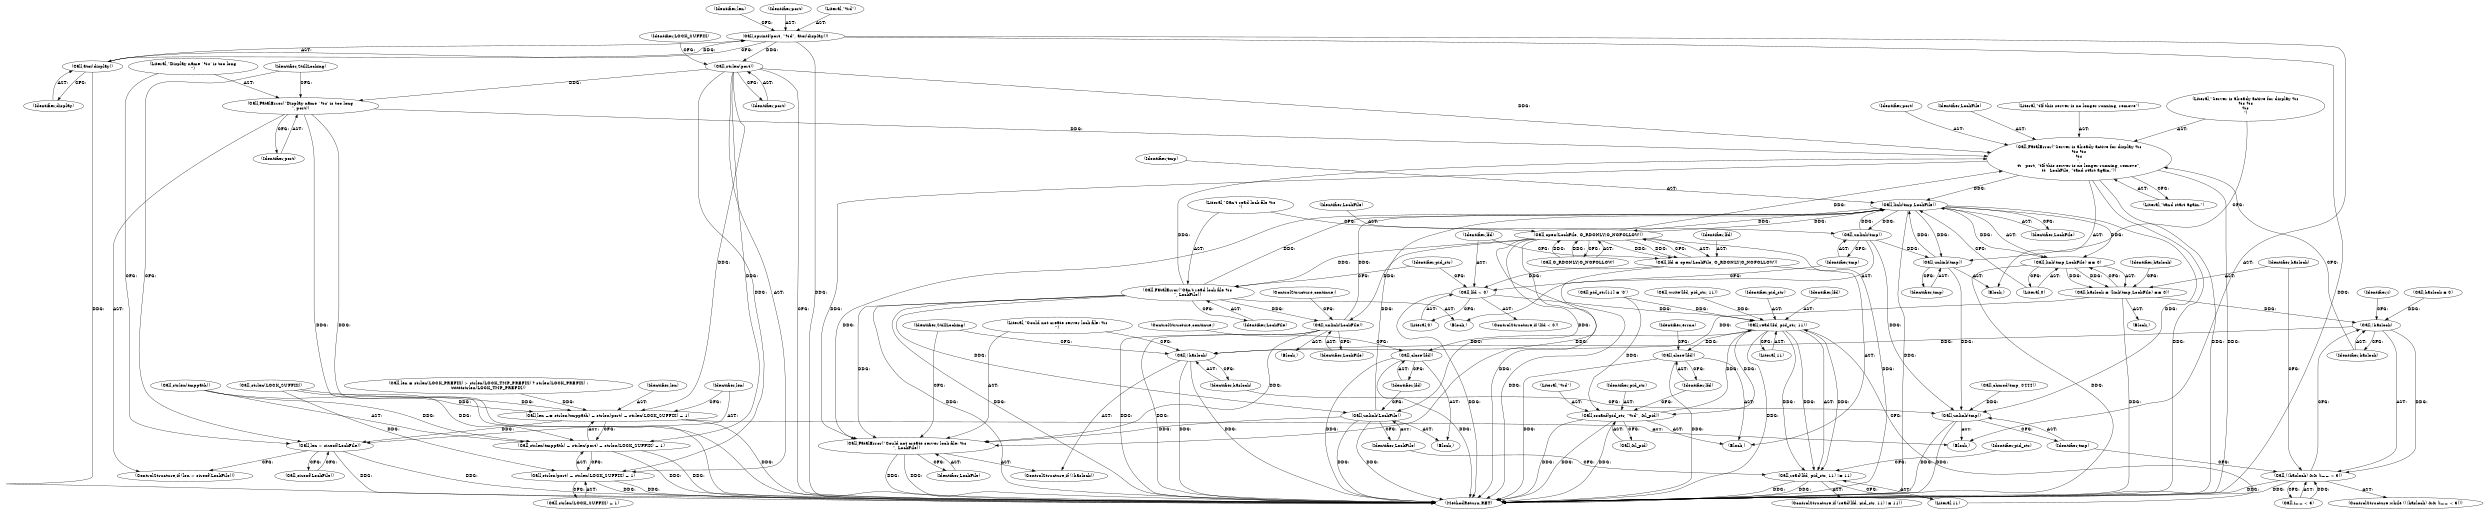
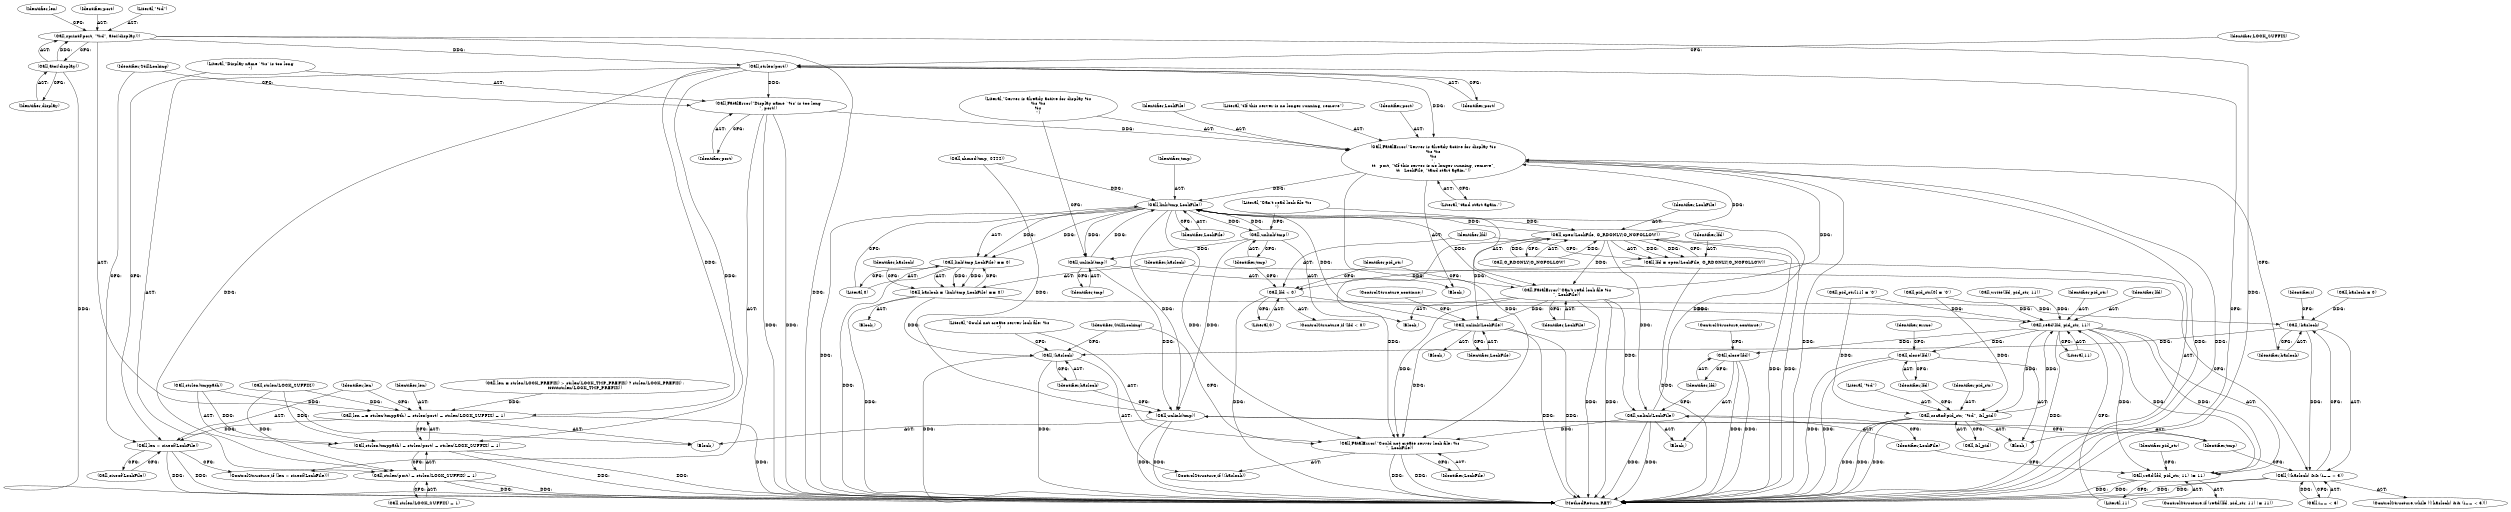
none -> (1075, 182)
none -> (1928, 293)
